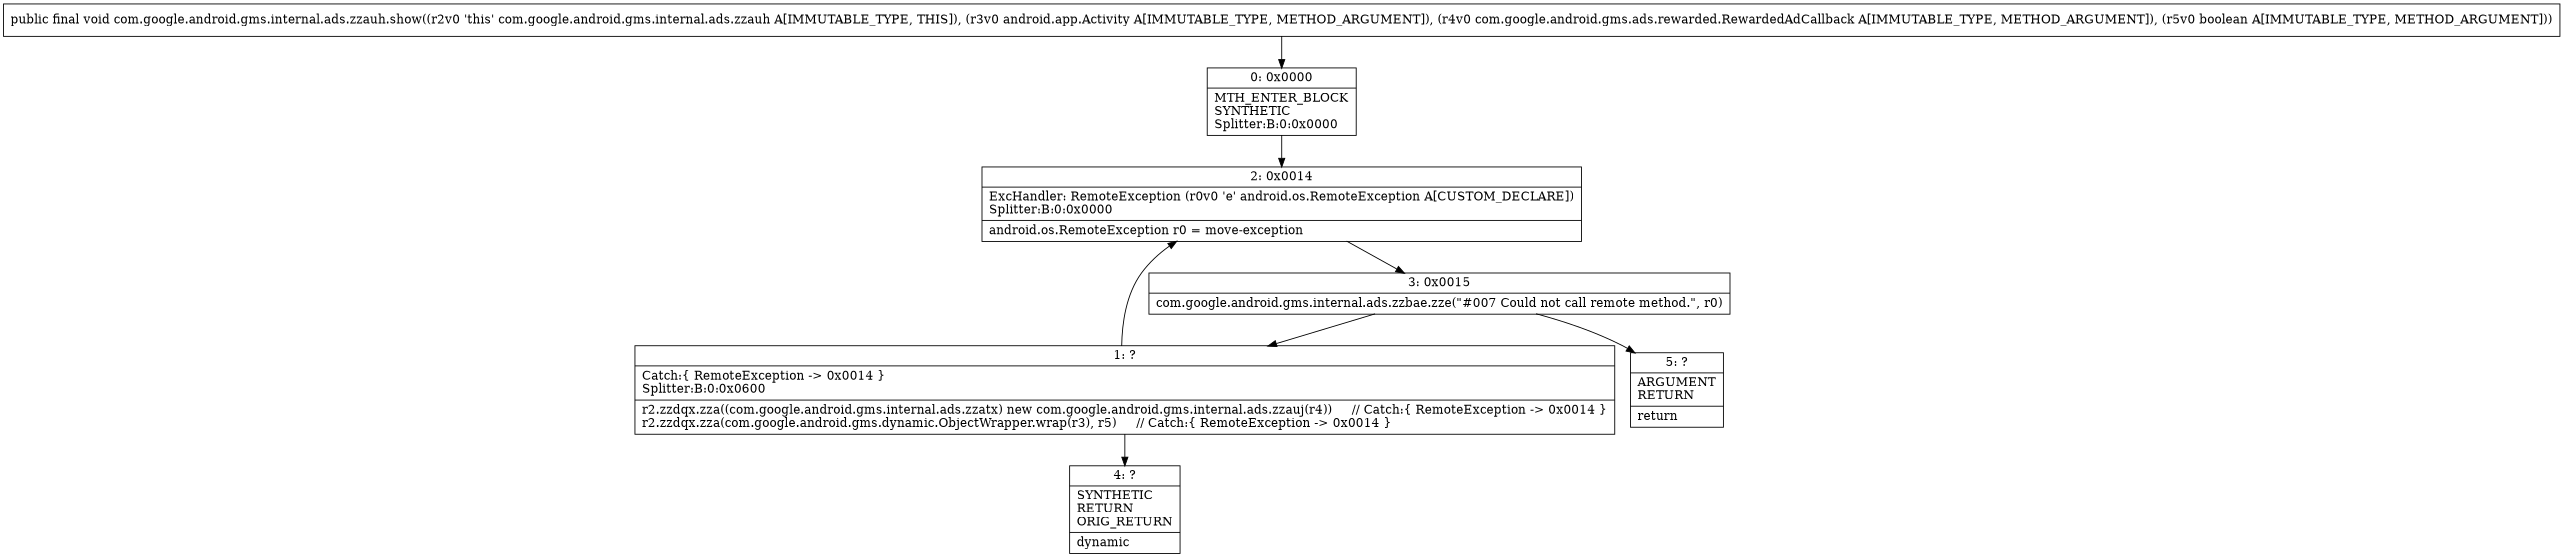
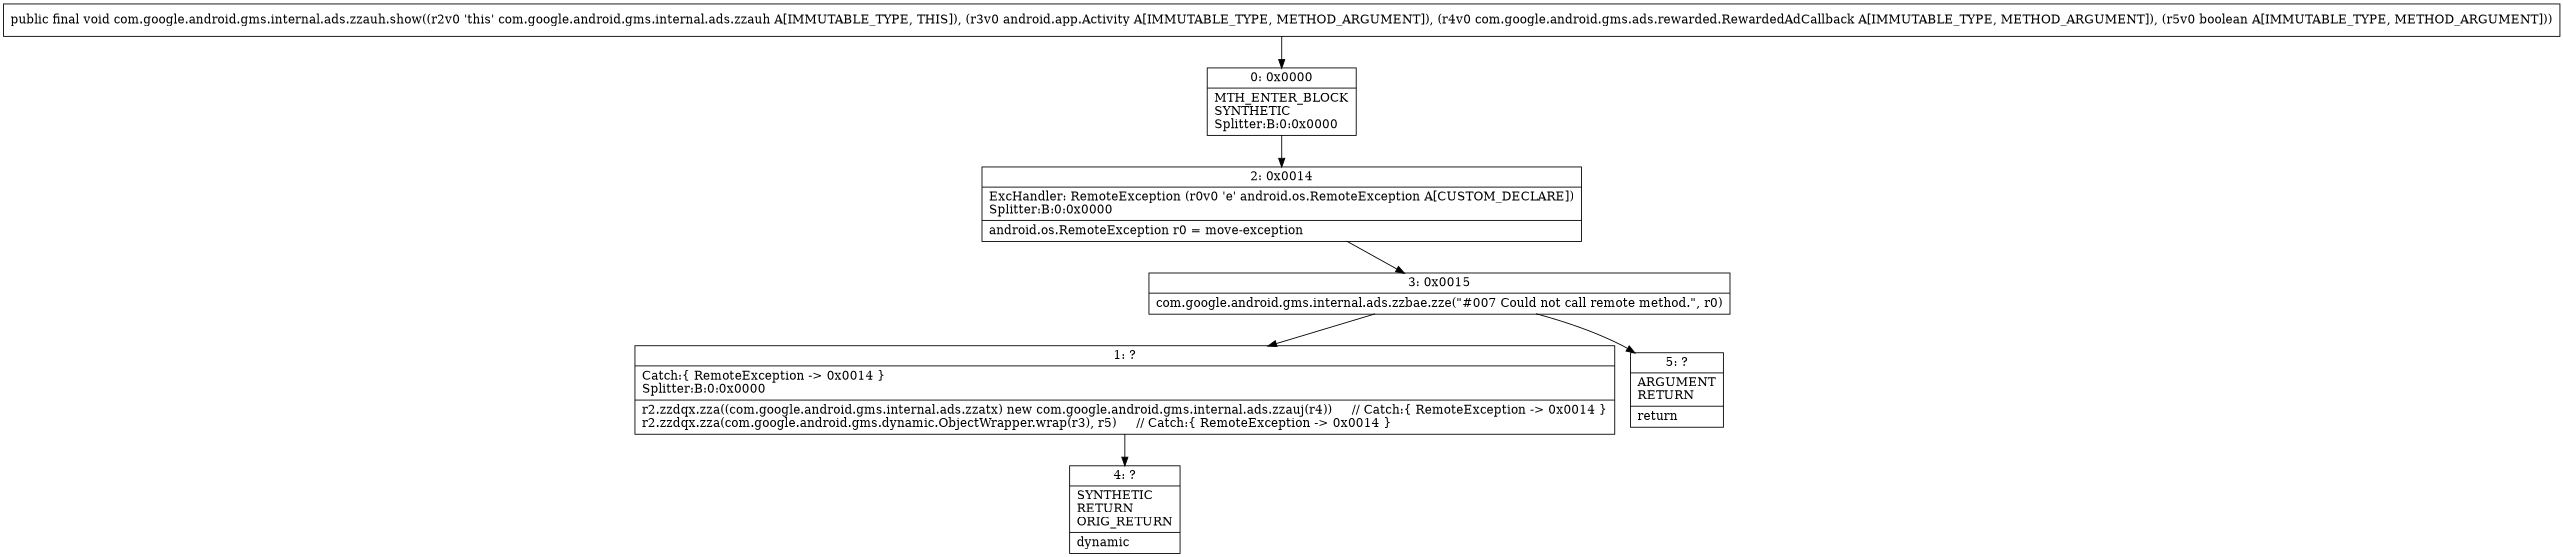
(1132, 290) -> none
(704, 389) -> (704, 389)
